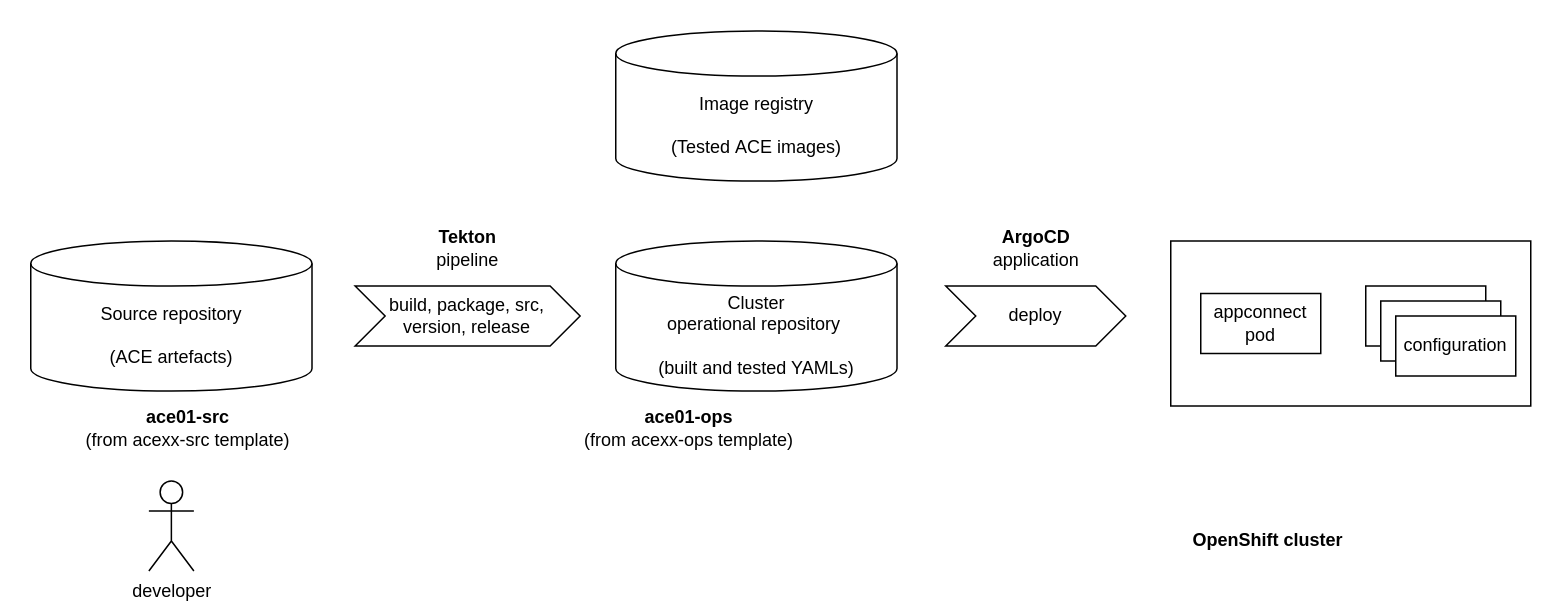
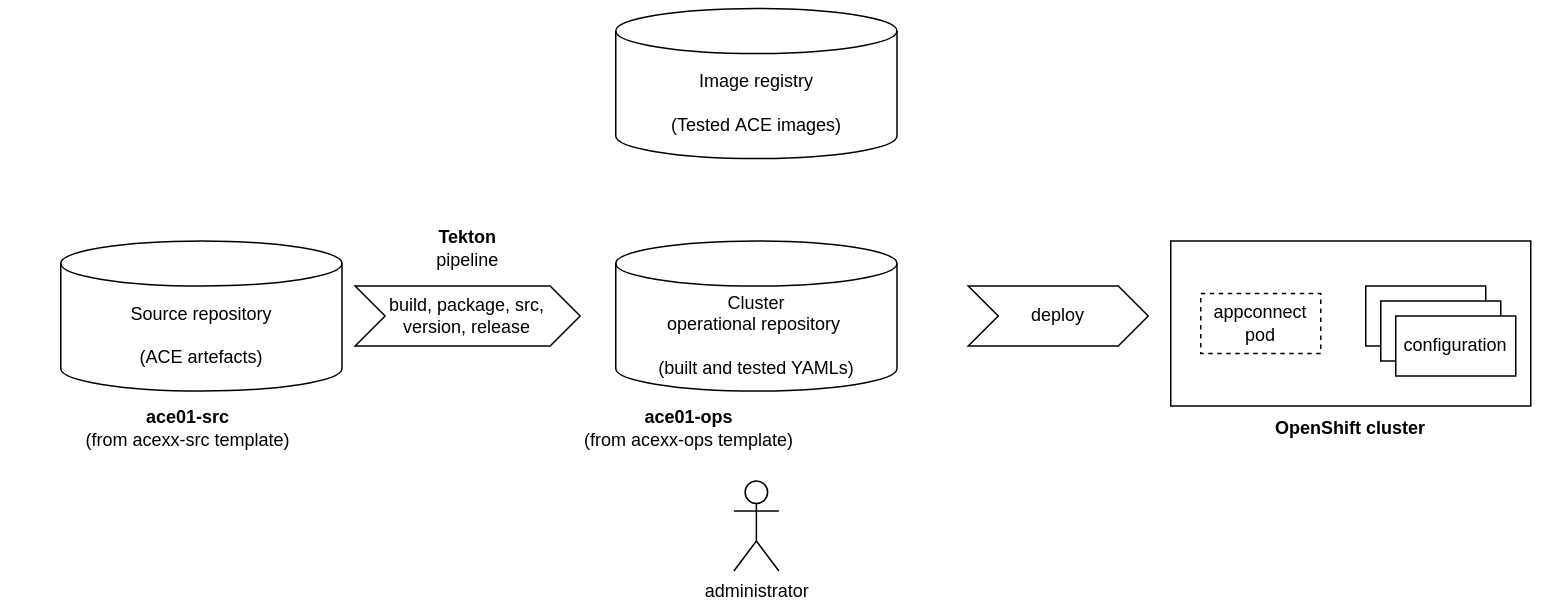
(756, 106) -> (756, 83)
(1036, 248) -> none
(171, 316) -> (201, 316)
(1036, 316) -> (1058, 316)
(1261, 323) -> (1261, 323)
(171, 526) -> none
none -> (756, 526)
(1268, 541) -> (1351, 428)
